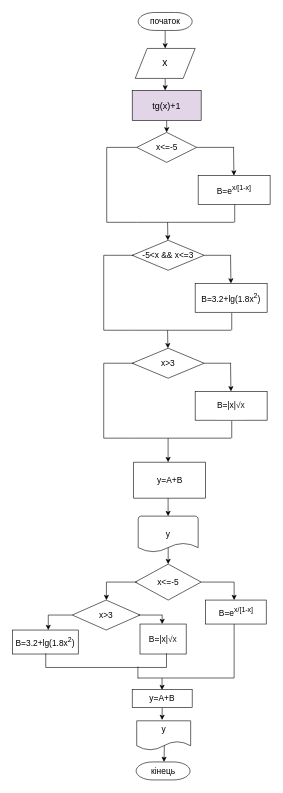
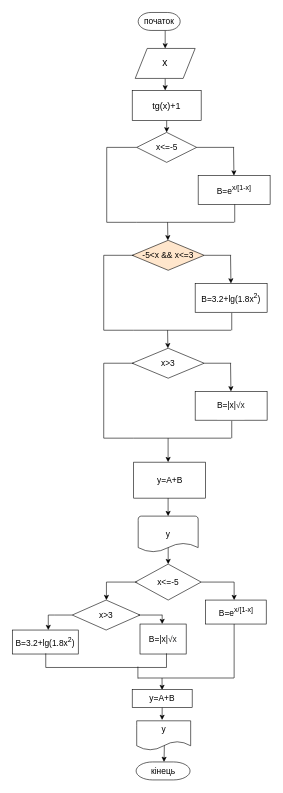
(165, 21) -> (159, 21)
(167, 105) -> (167, 105)
(168, 255) -> (168, 255)
